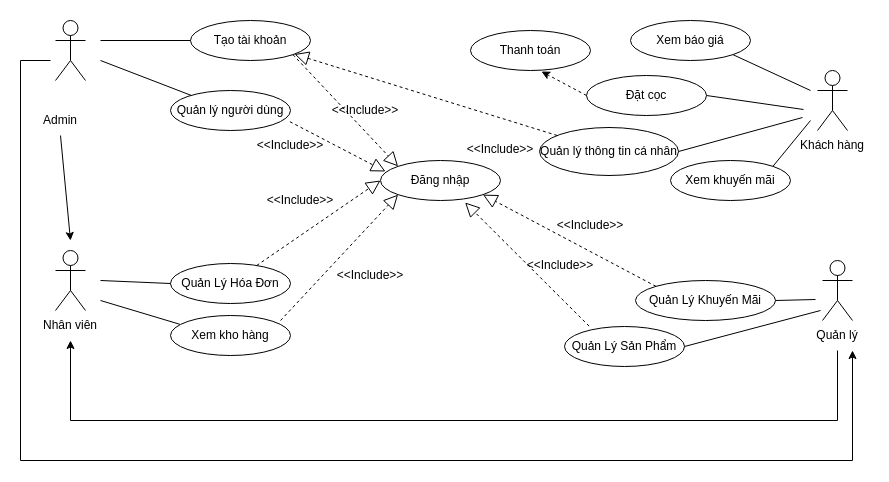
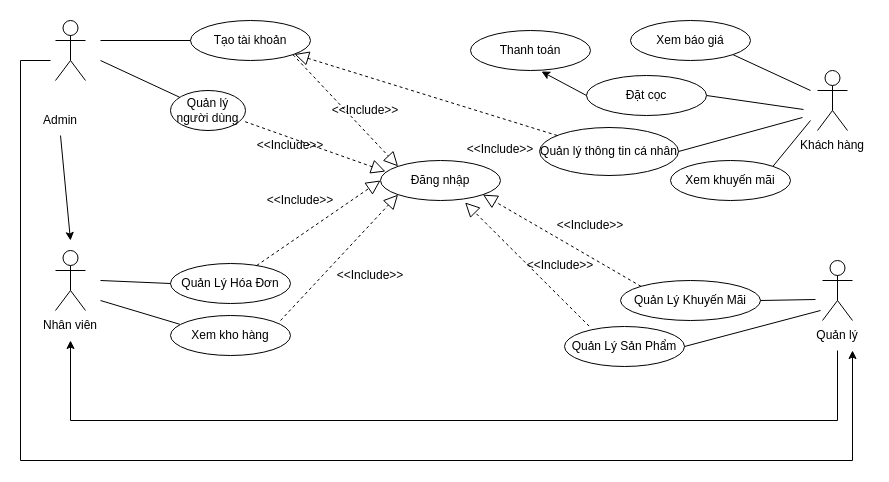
(567, 85) -> (567, 85)
(231, 111) -> (208, 111)
(706, 301) -> (691, 301)
